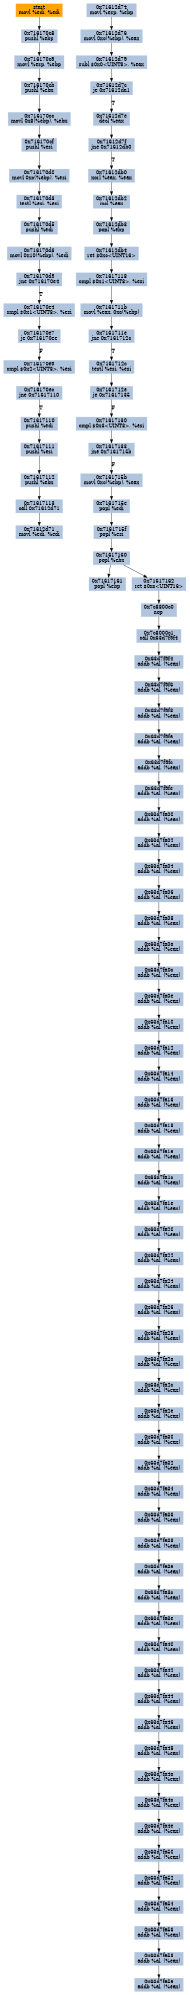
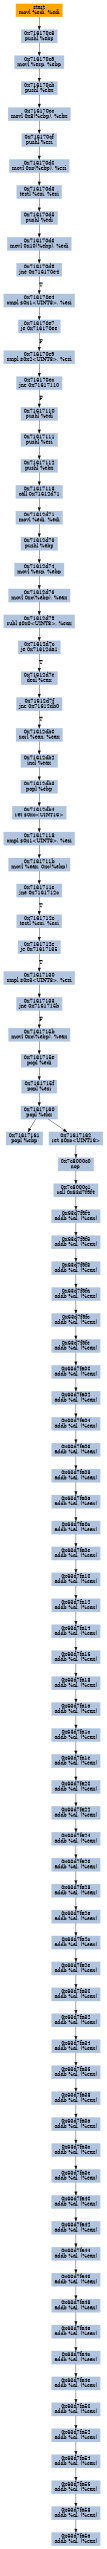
(41, 408) -> (41, 399)
(113, 408) -> (41, 963)
none -> (39, 544)
(159, 610) -> (76, 1164)
